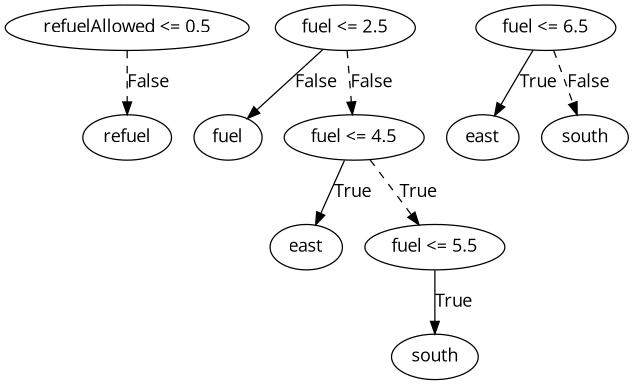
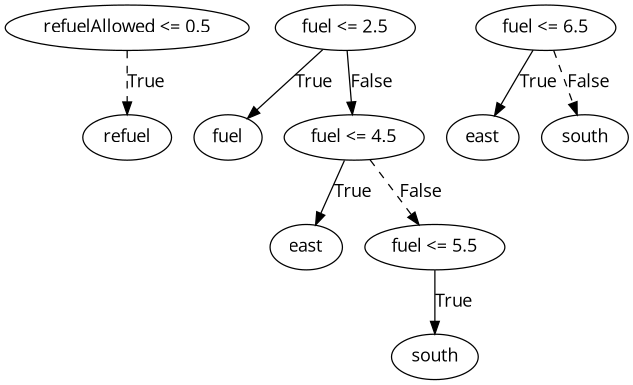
(349, 76) -> (349, 76)
(149, 83) -> (146, 83)
(316, 83) -> (314, 83)
(418, 192) -> (421, 192)
